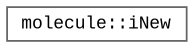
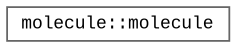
(97, 24) -> (118, 24)
